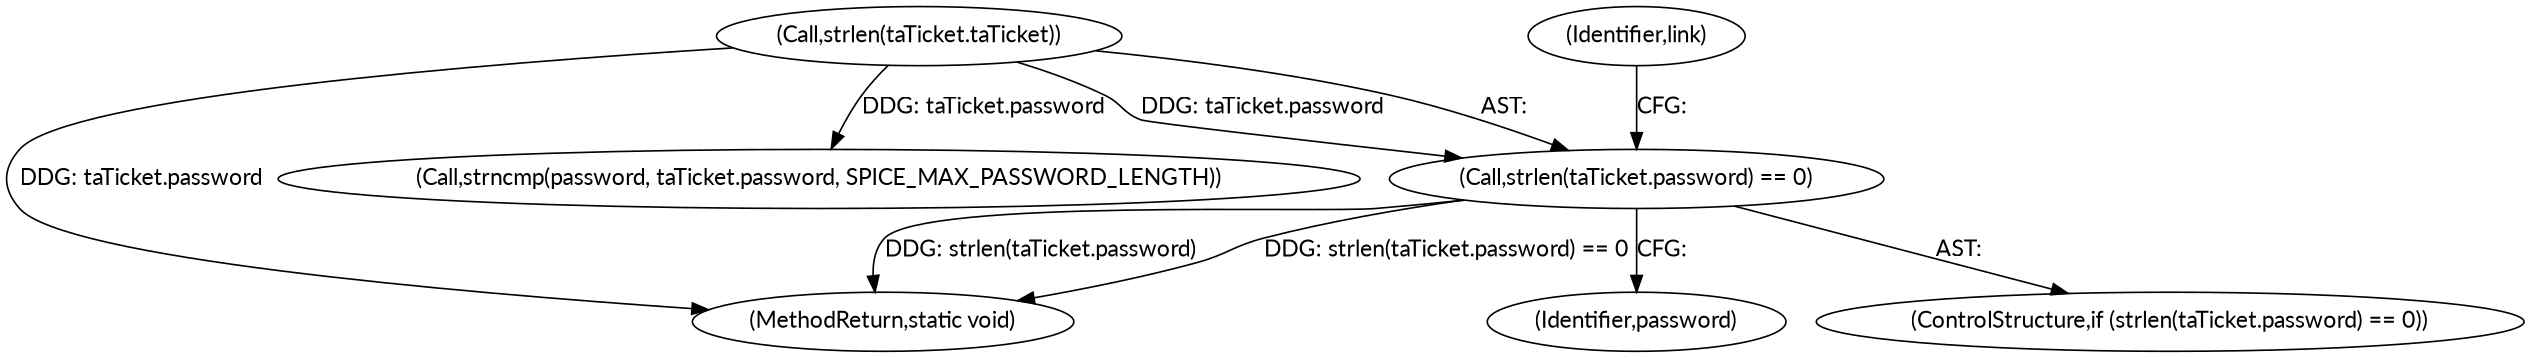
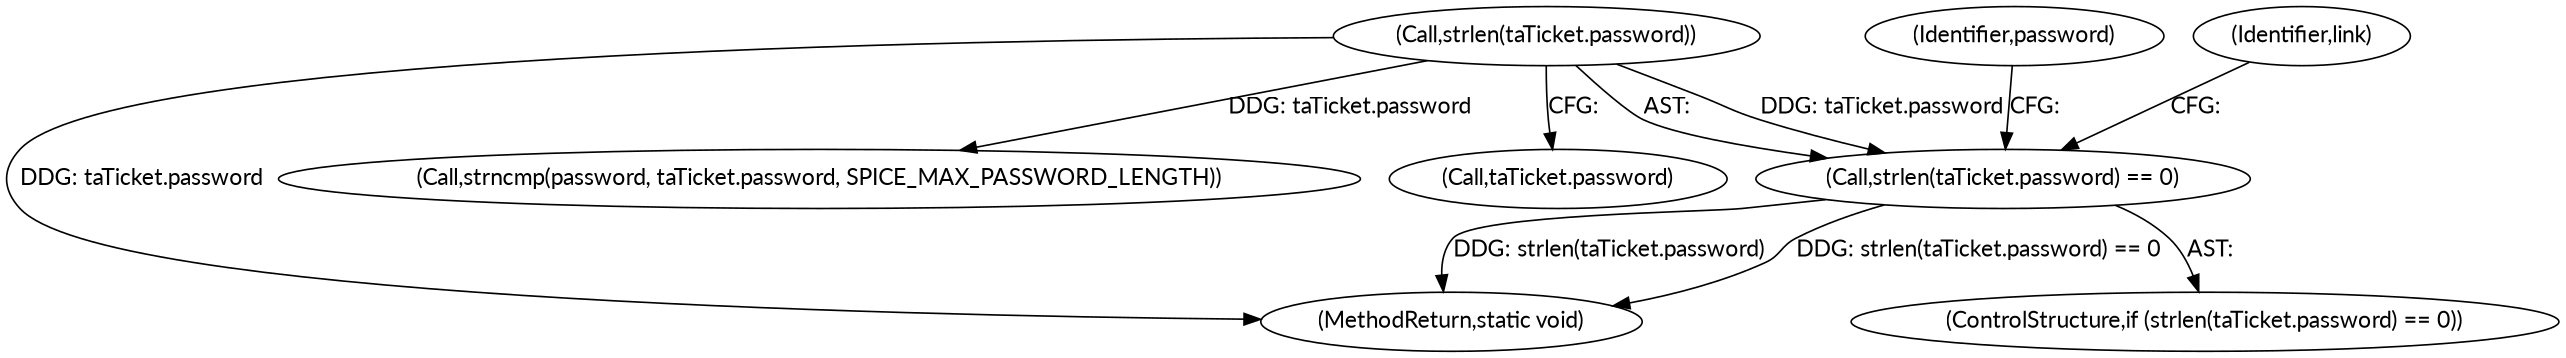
(919, 36) -> (1547, 36)
none -> (1558, 179)
(1637, 242) -> (2010, 99)
